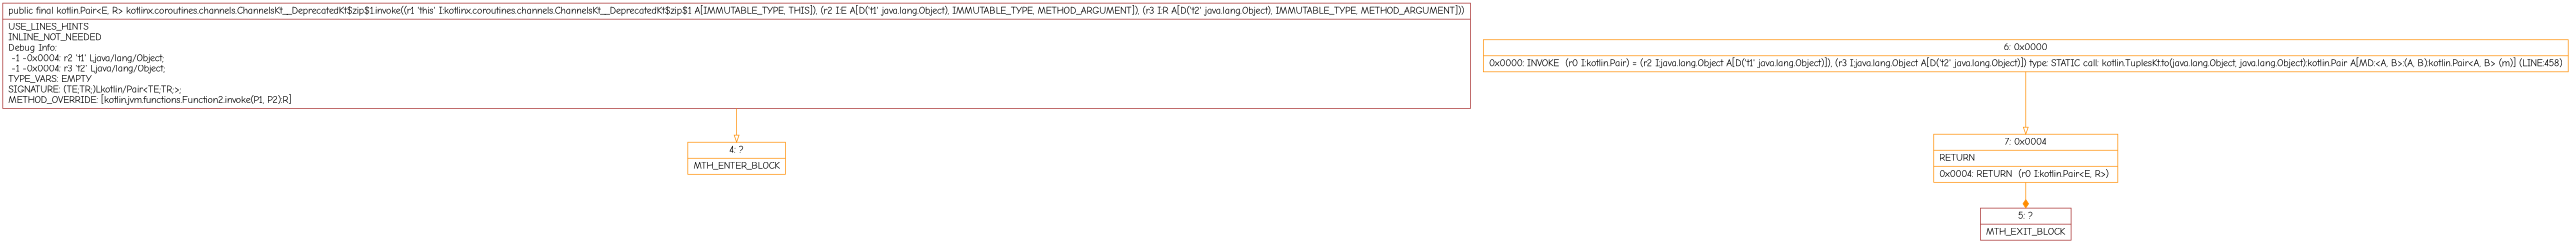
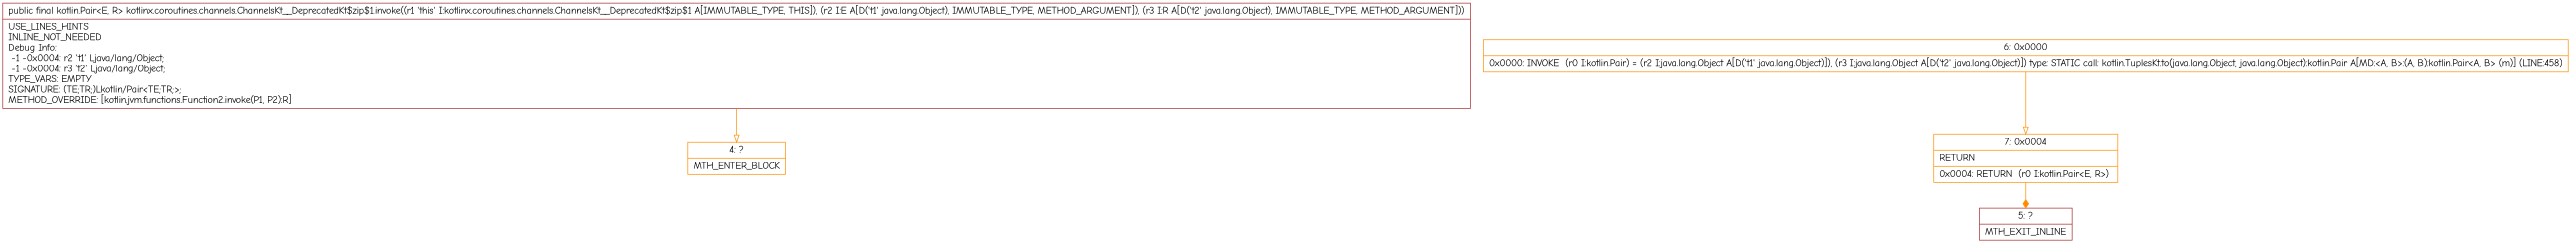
(2026, 232) -> (2026, 232)
